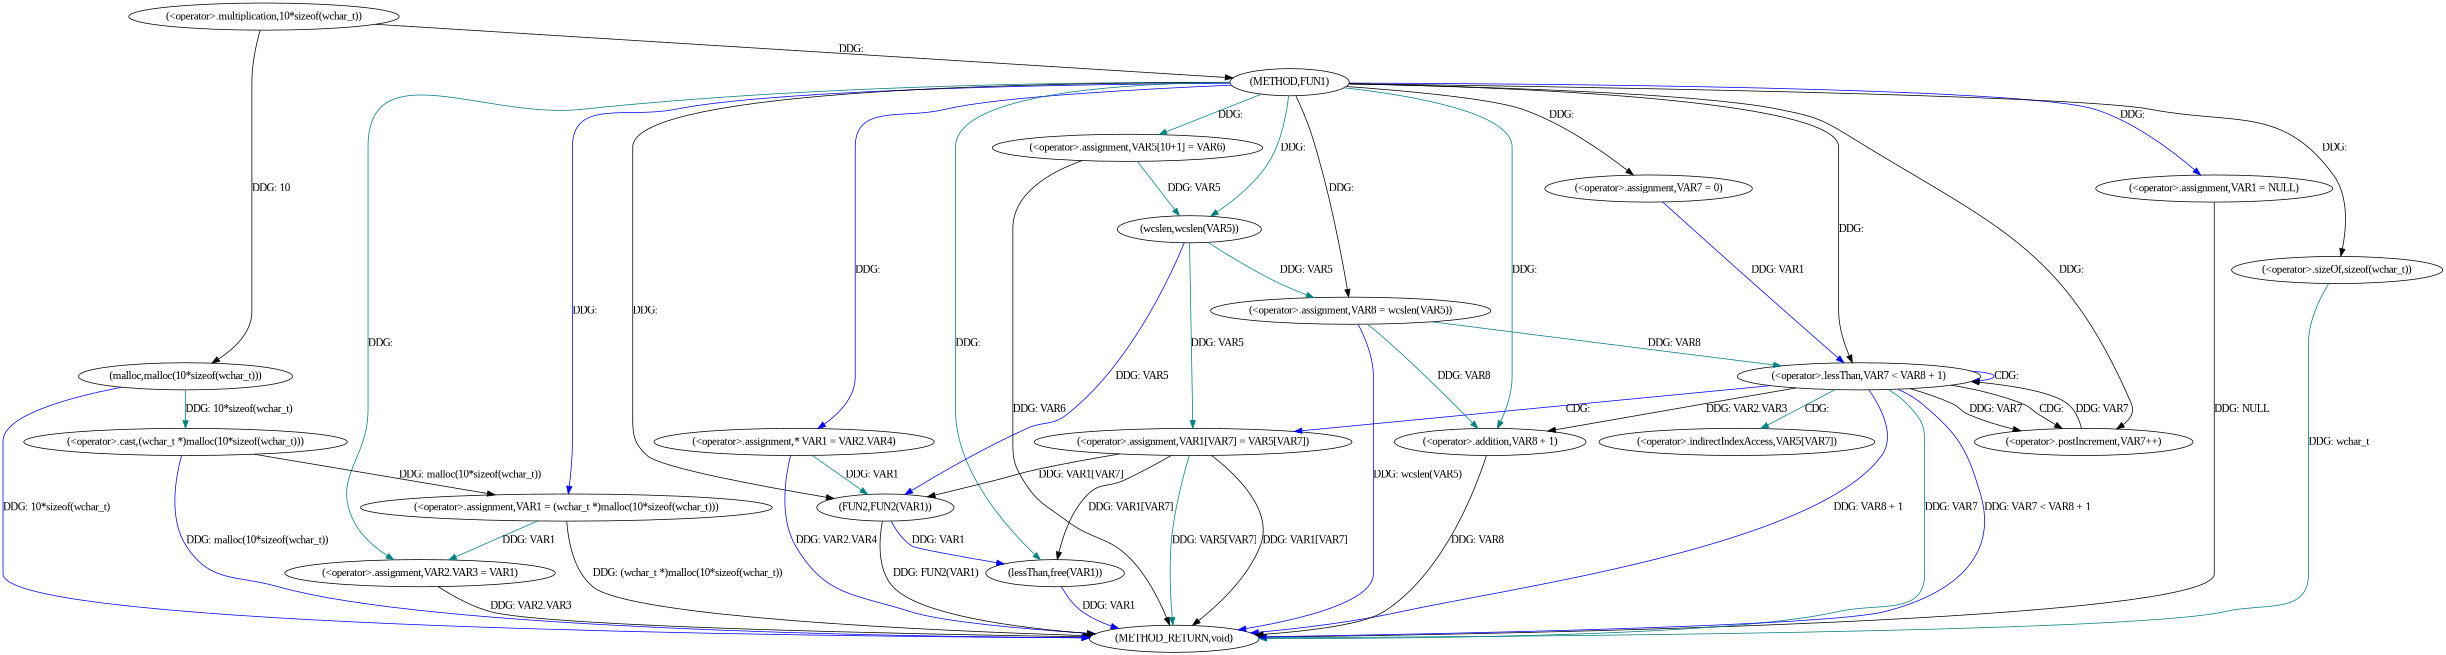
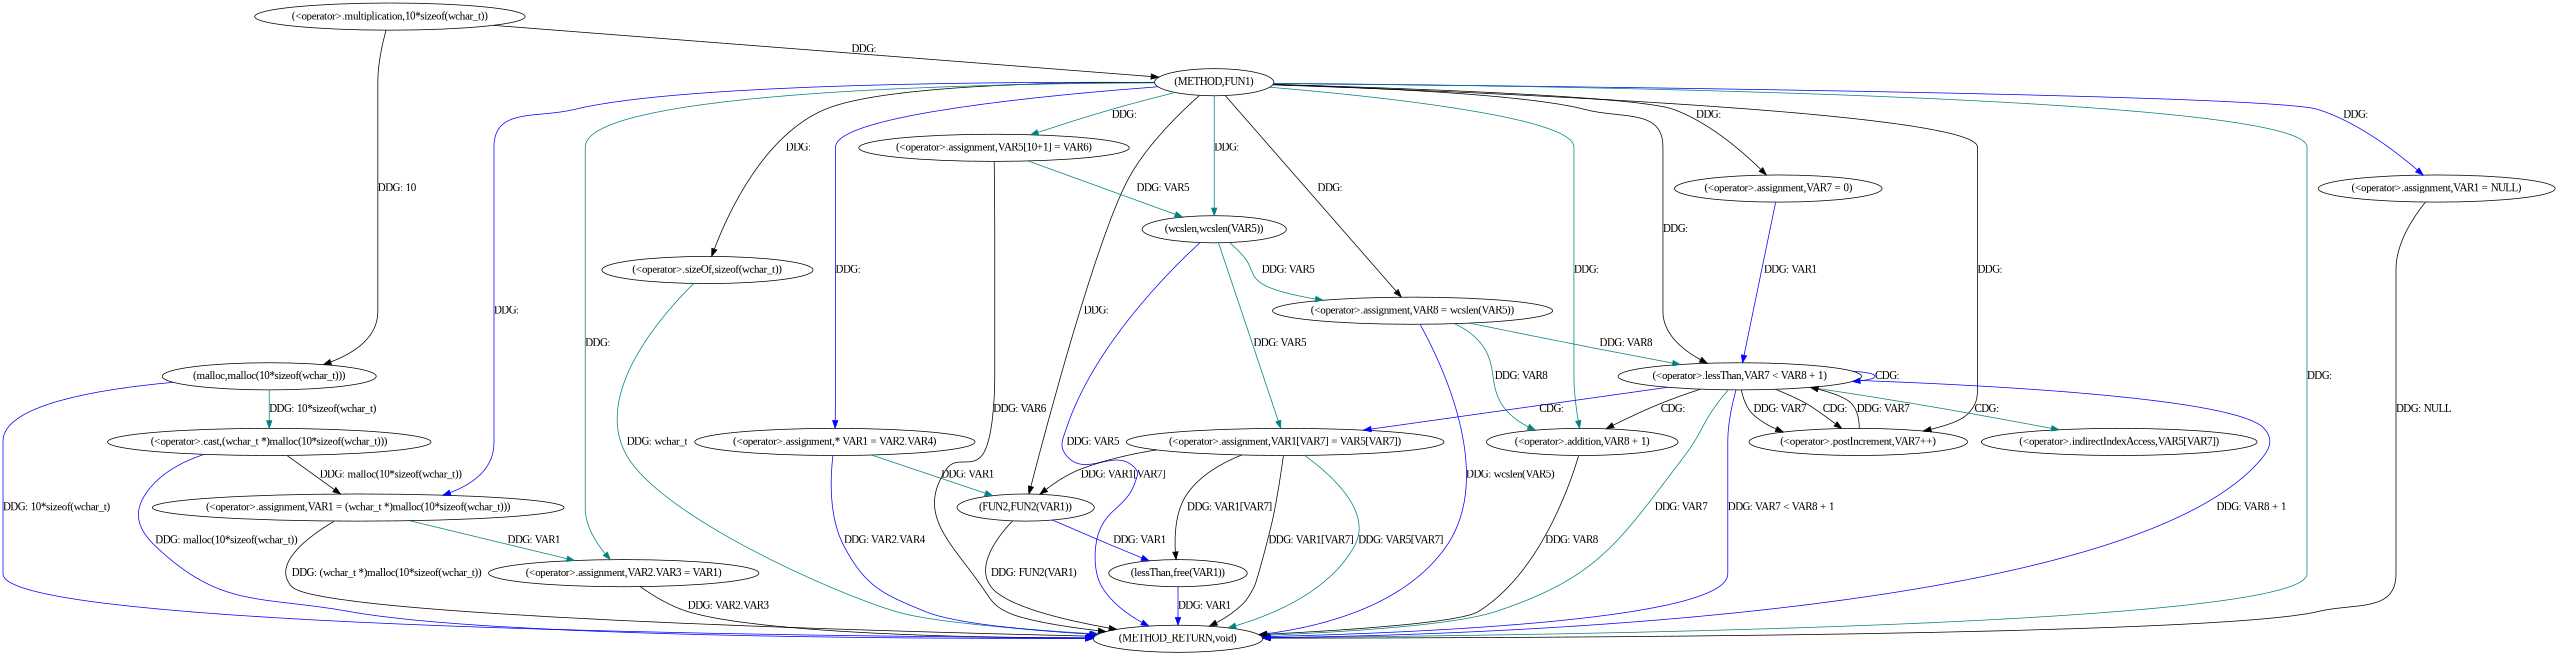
(956, 216) -> (2307, 362)
(1080, 402) -> (1067, 456)
(1747, 409) -> (1675, 409)
